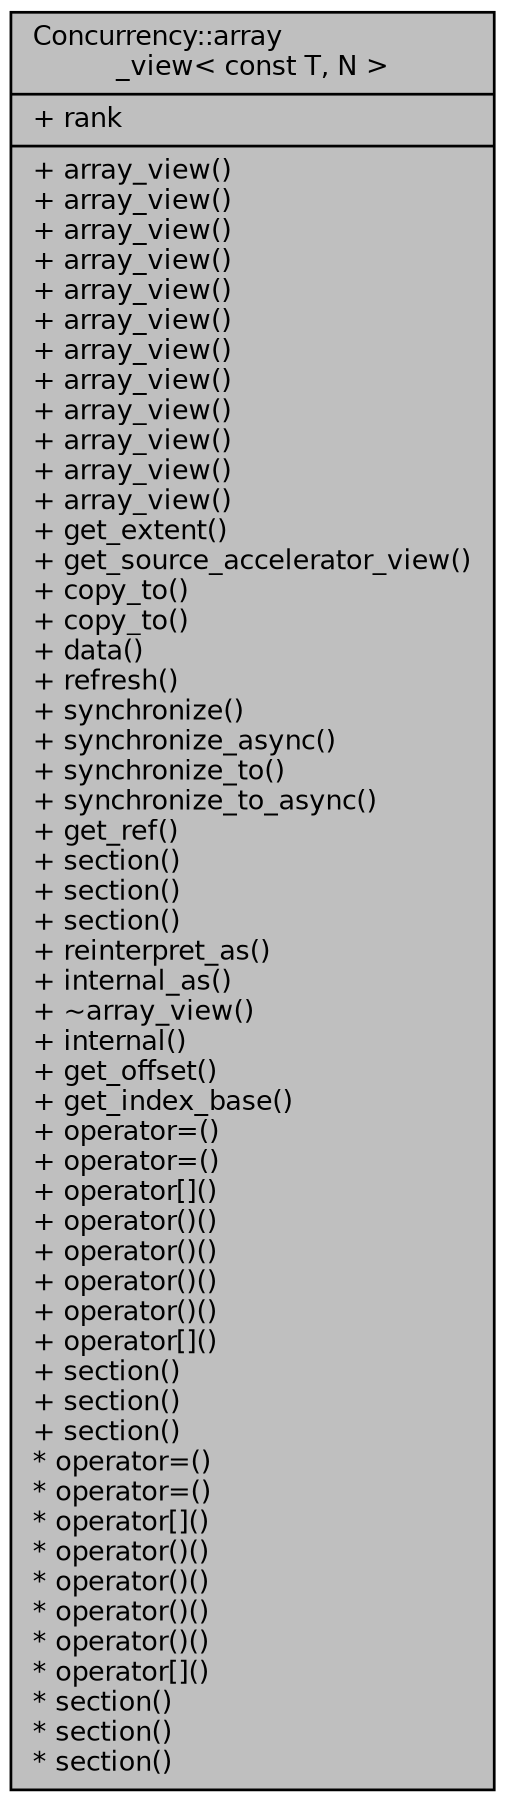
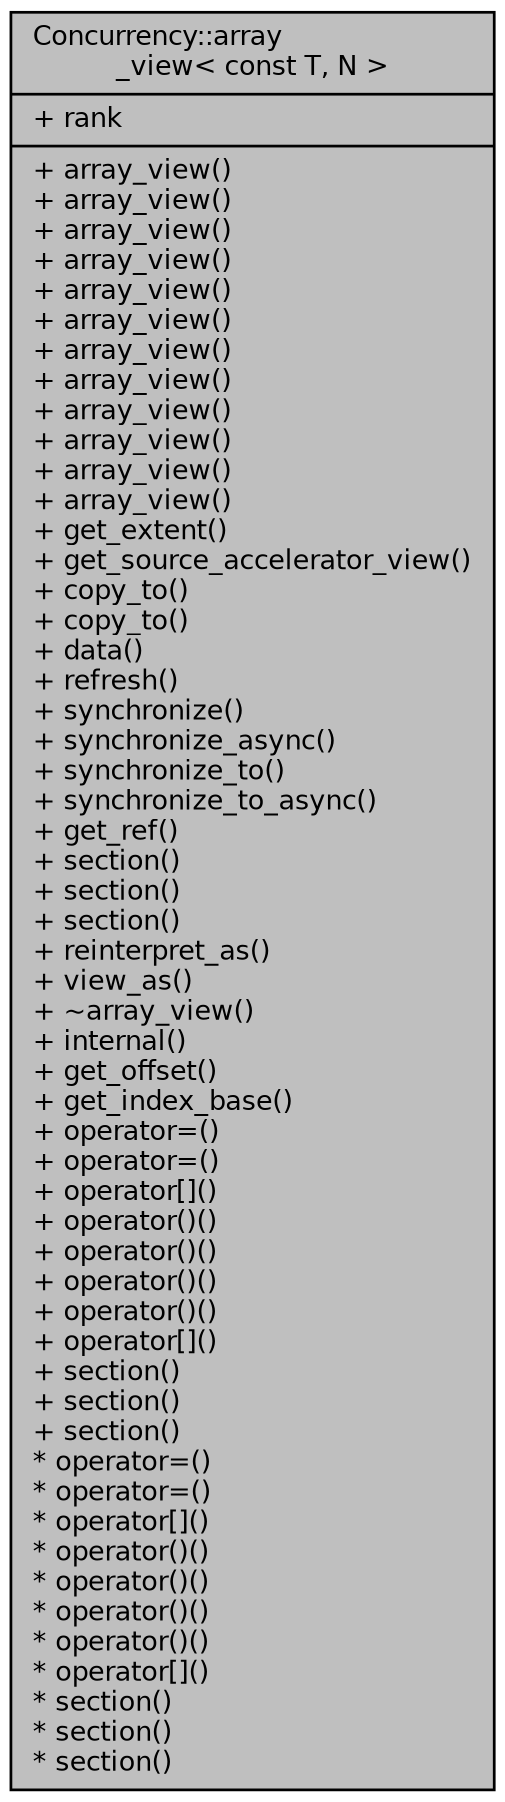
(132, 982) -> (113, 982)
